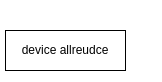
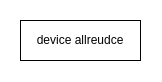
(66, 51) -> (81, 41)
